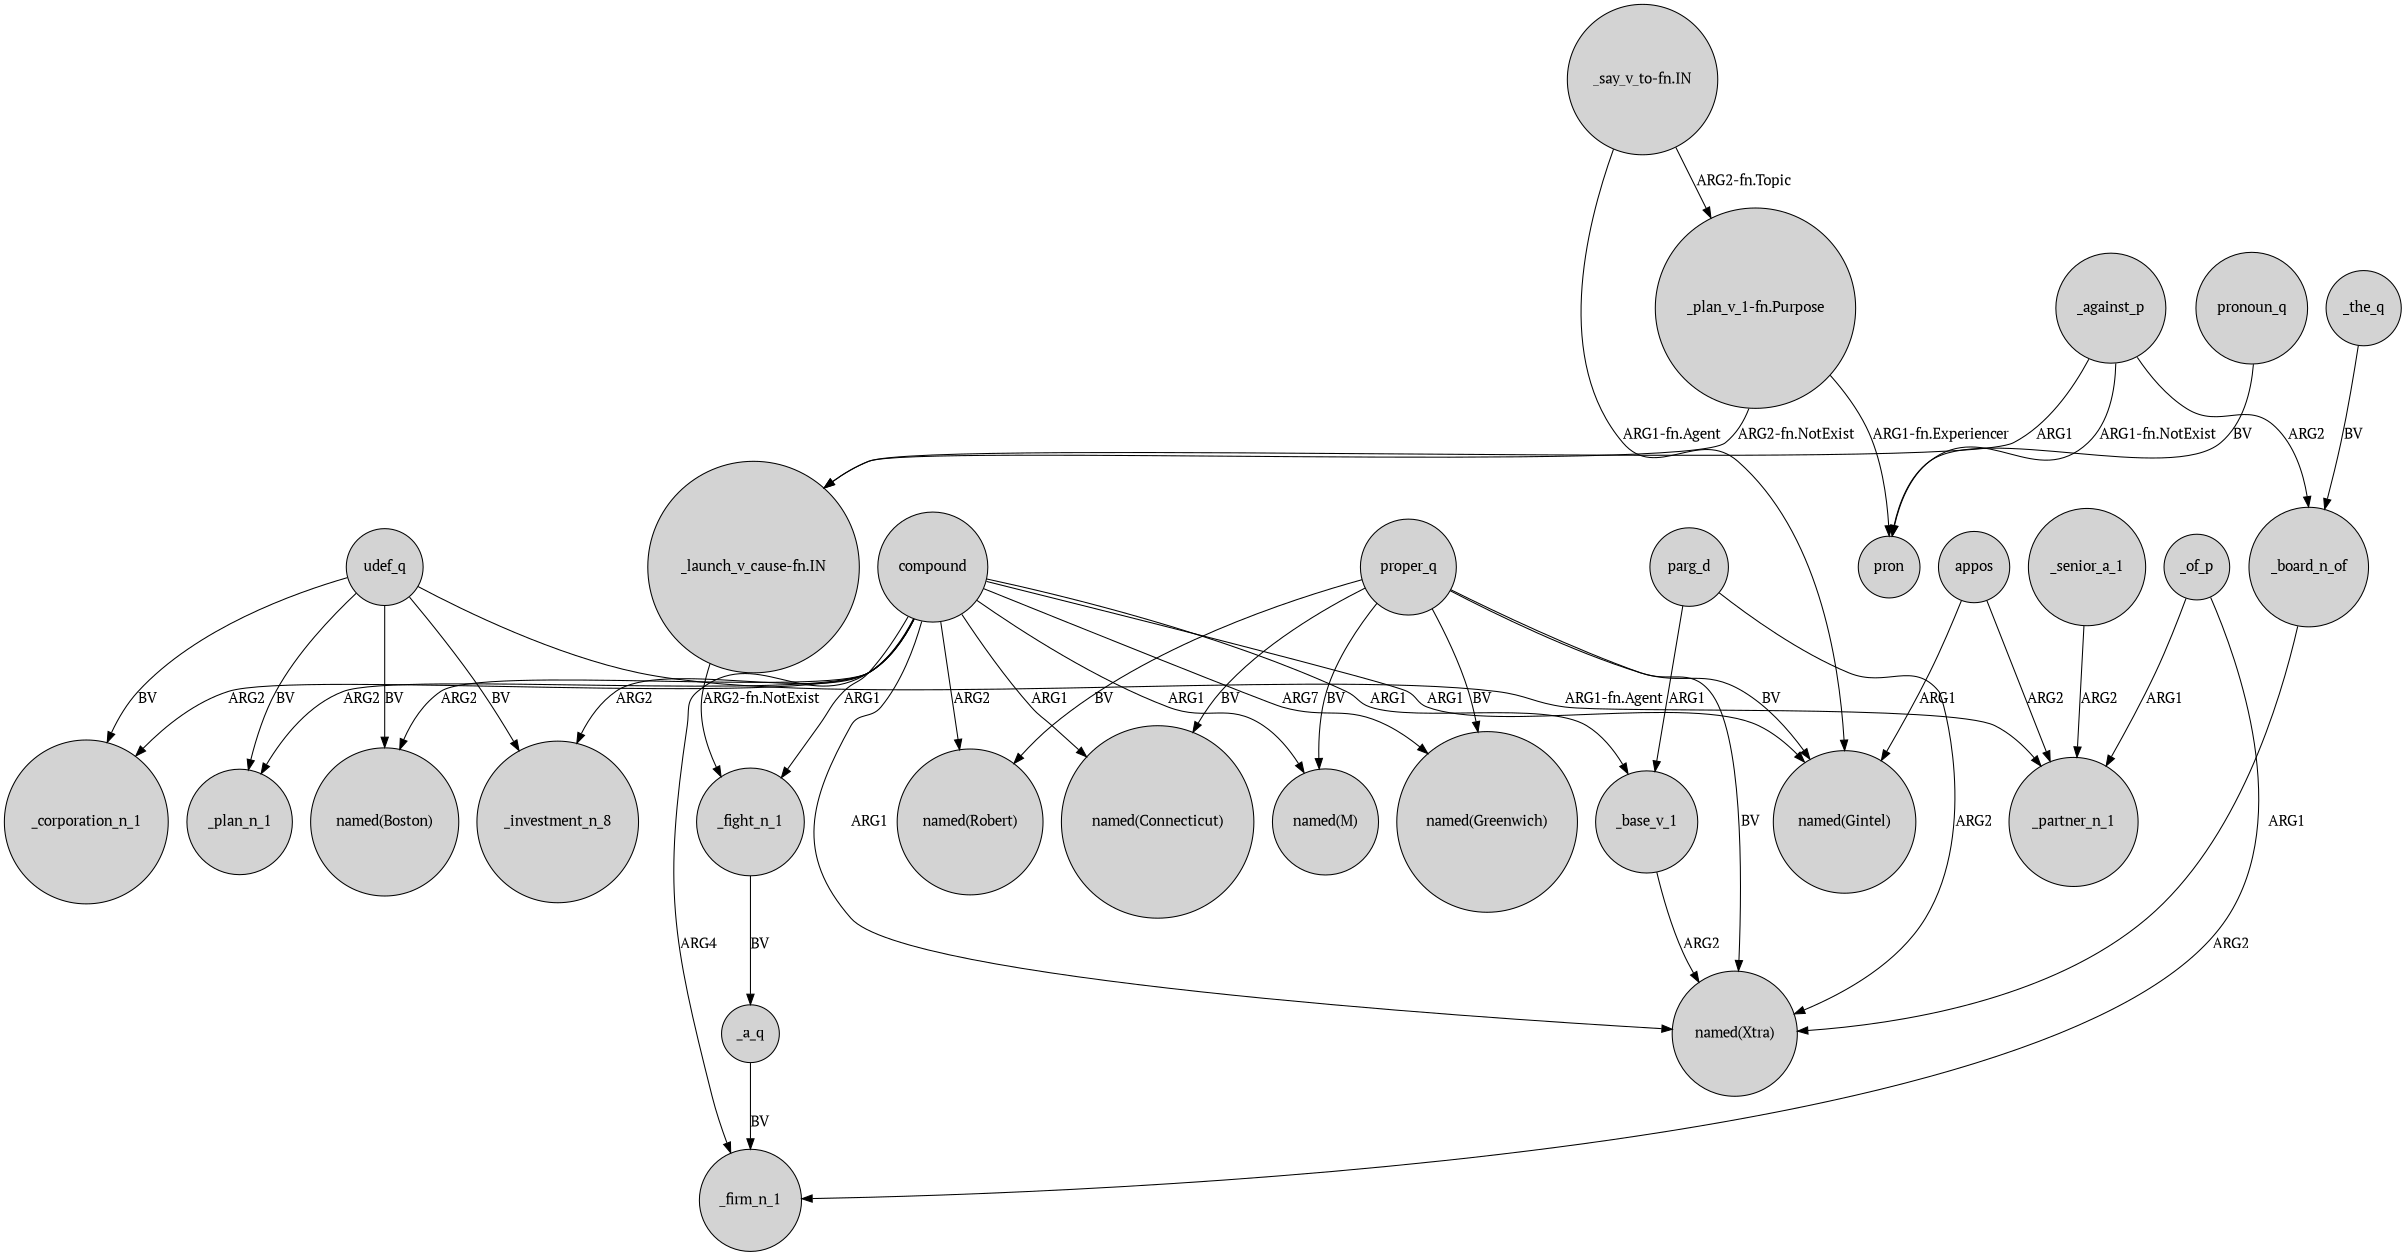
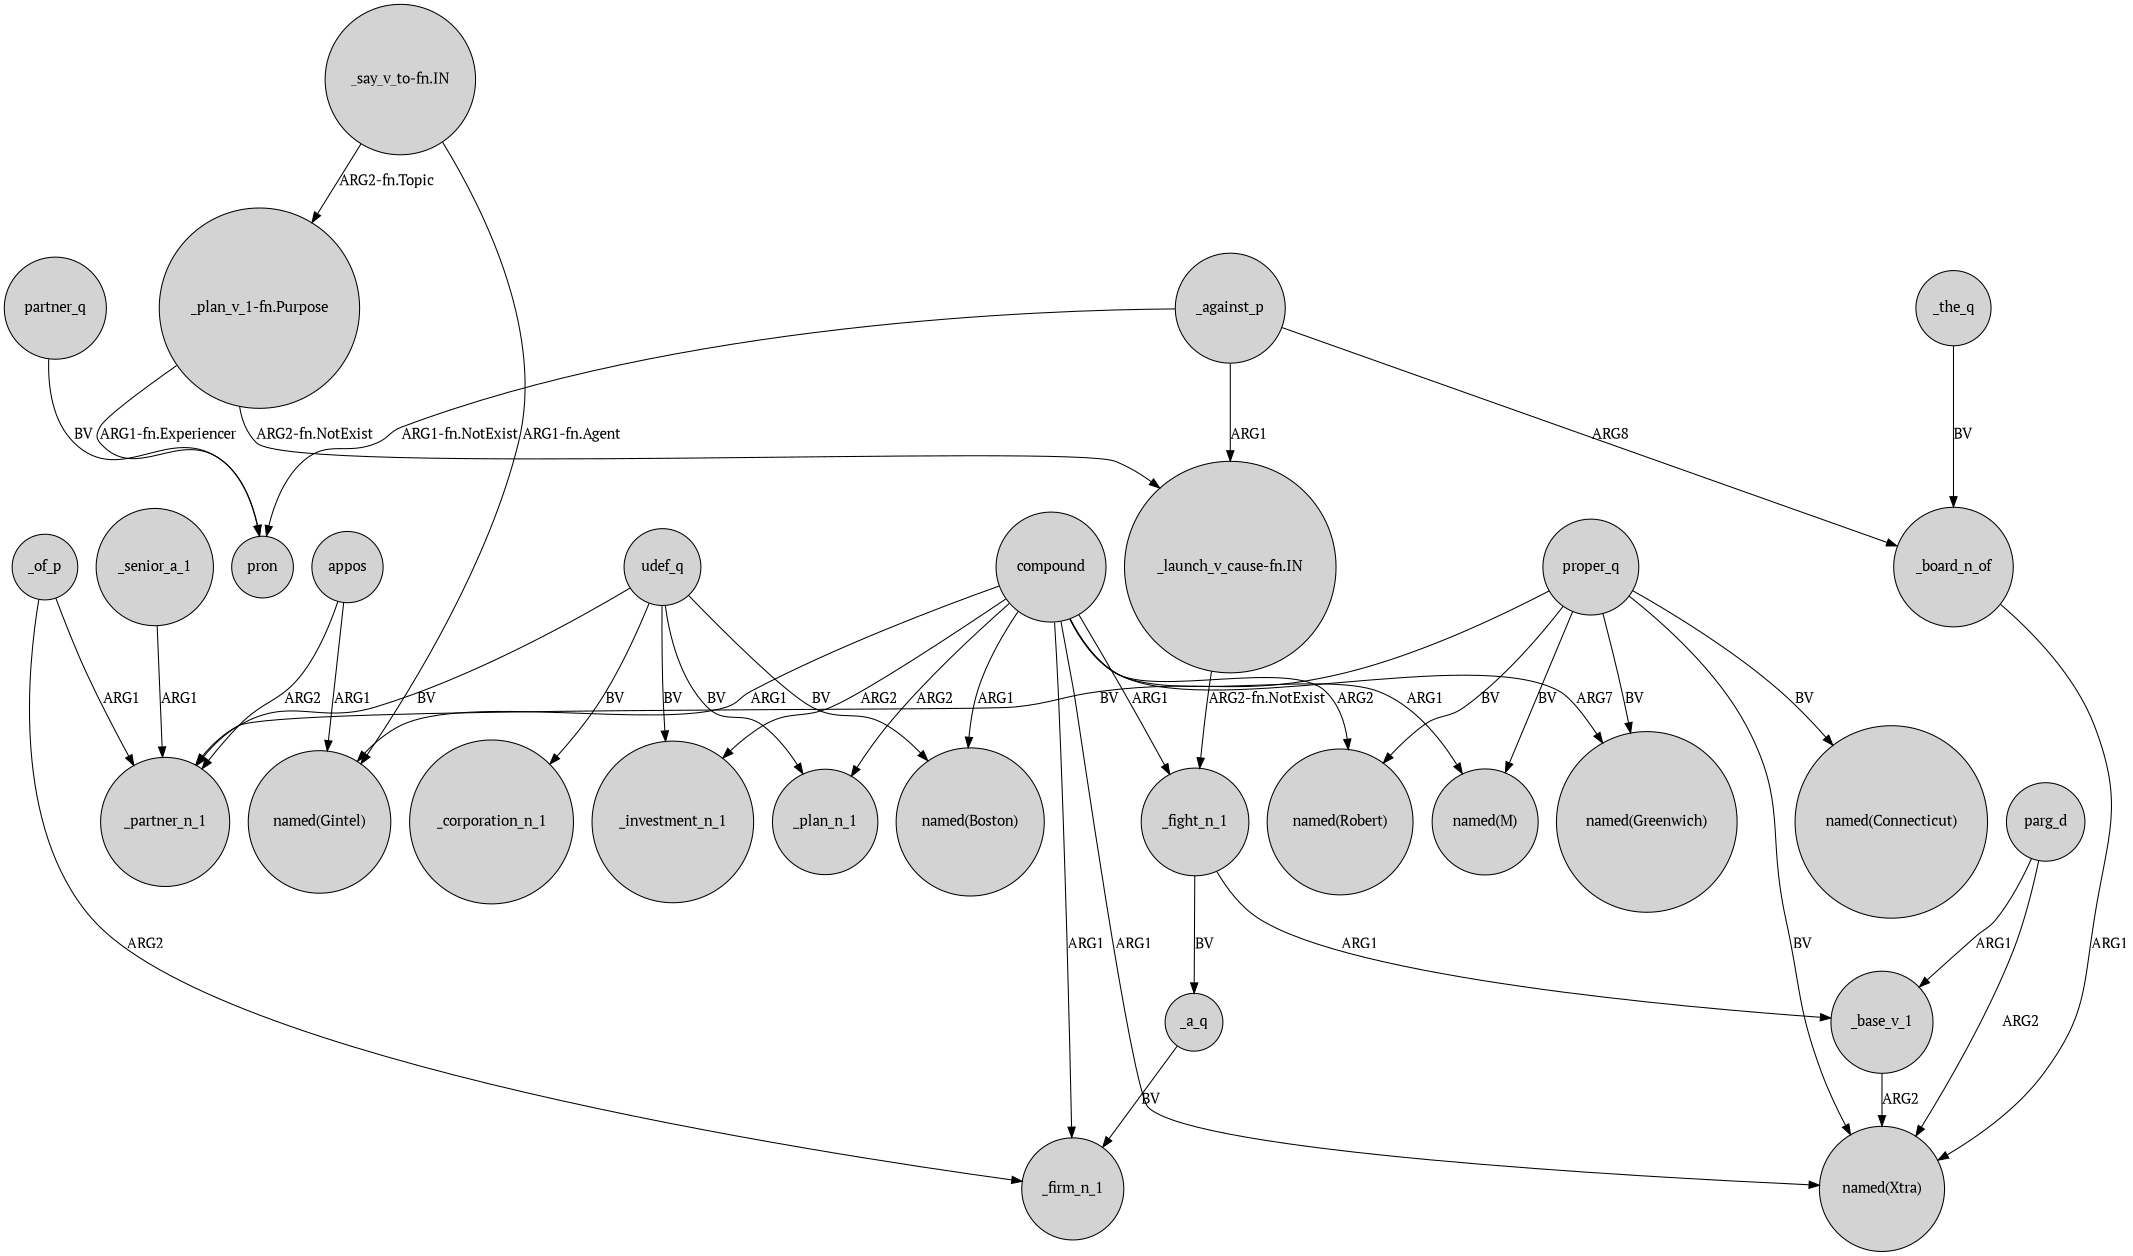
(2252, 308) -> (55, 308)
(2307, 435) -> (1611, 435)
(1311, 676) -> (1504, 984)
(1009, 680) -> none
(1711, 680) -> (879, 709)
(329, 685) -> none
(459, 699) -> (996, 699)
(1614, 699) -> (427, 699)
(2099, 699) -> (180, 699)
(558, 822) -> (673, 822)
(699, 945) -> (1086, 945)
